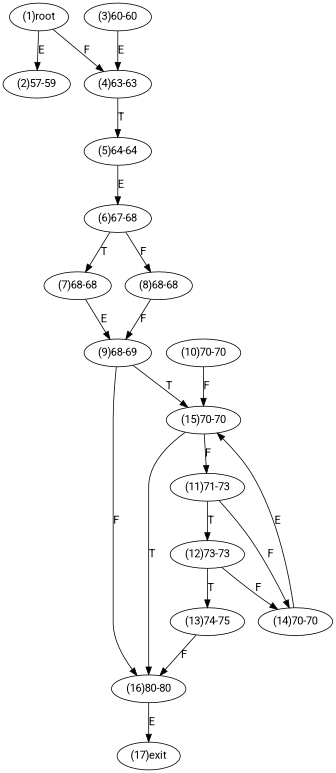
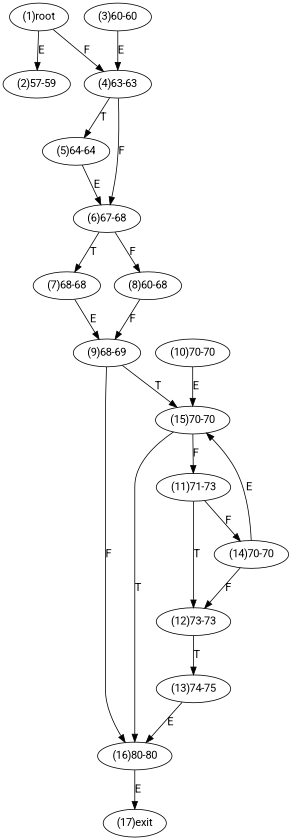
none -> (118, 148)
(159, 286) -> (148, 286)
(207, 386) -> (196, 386)
(246, 587) -> (225, 585)
(184, 655) -> (171, 722)
